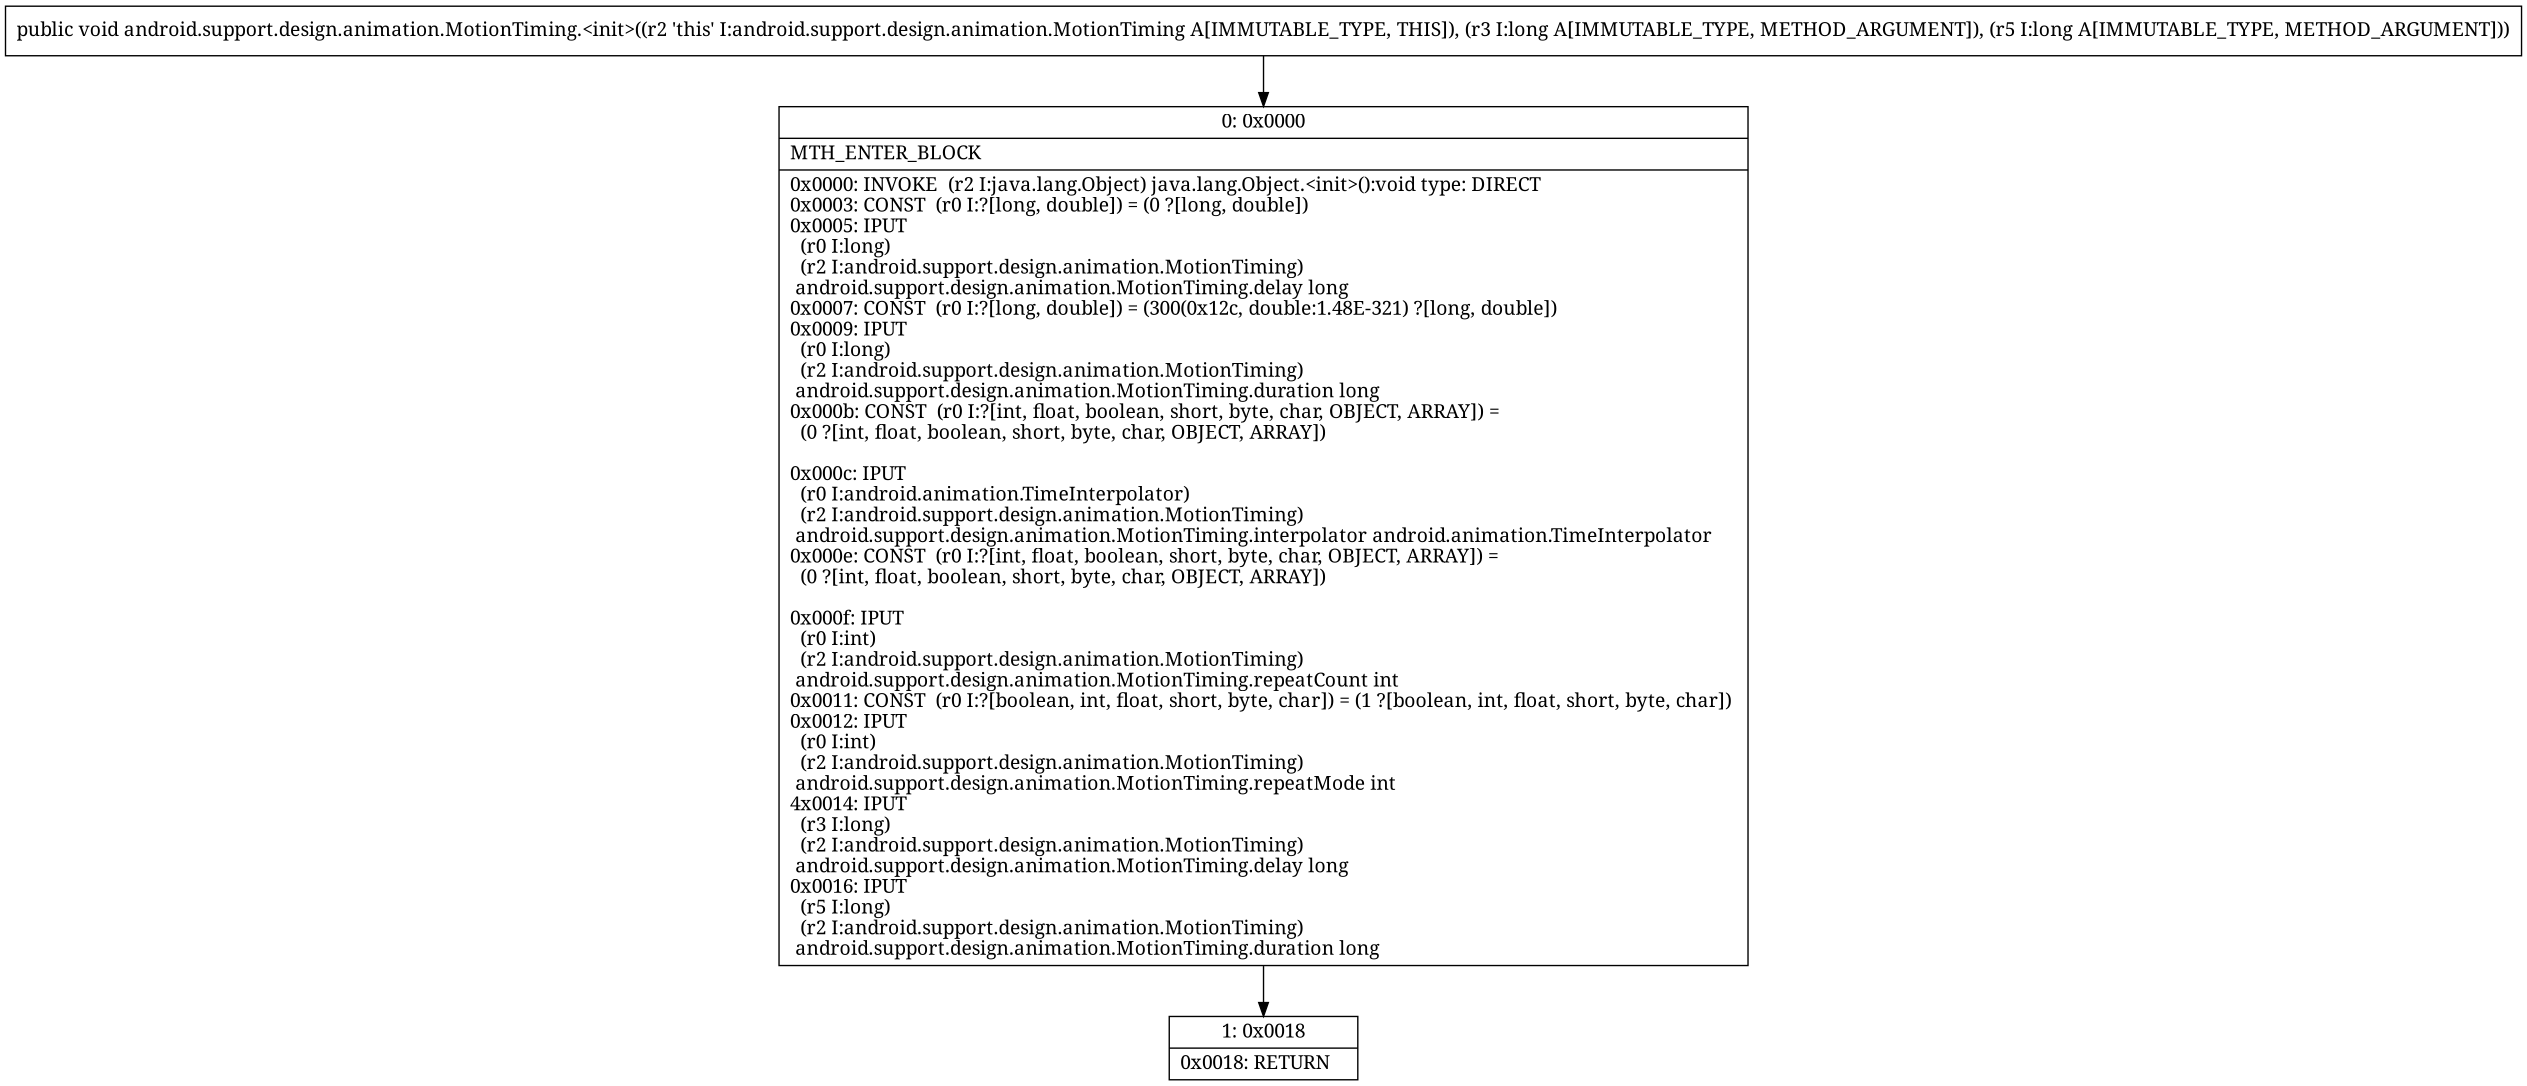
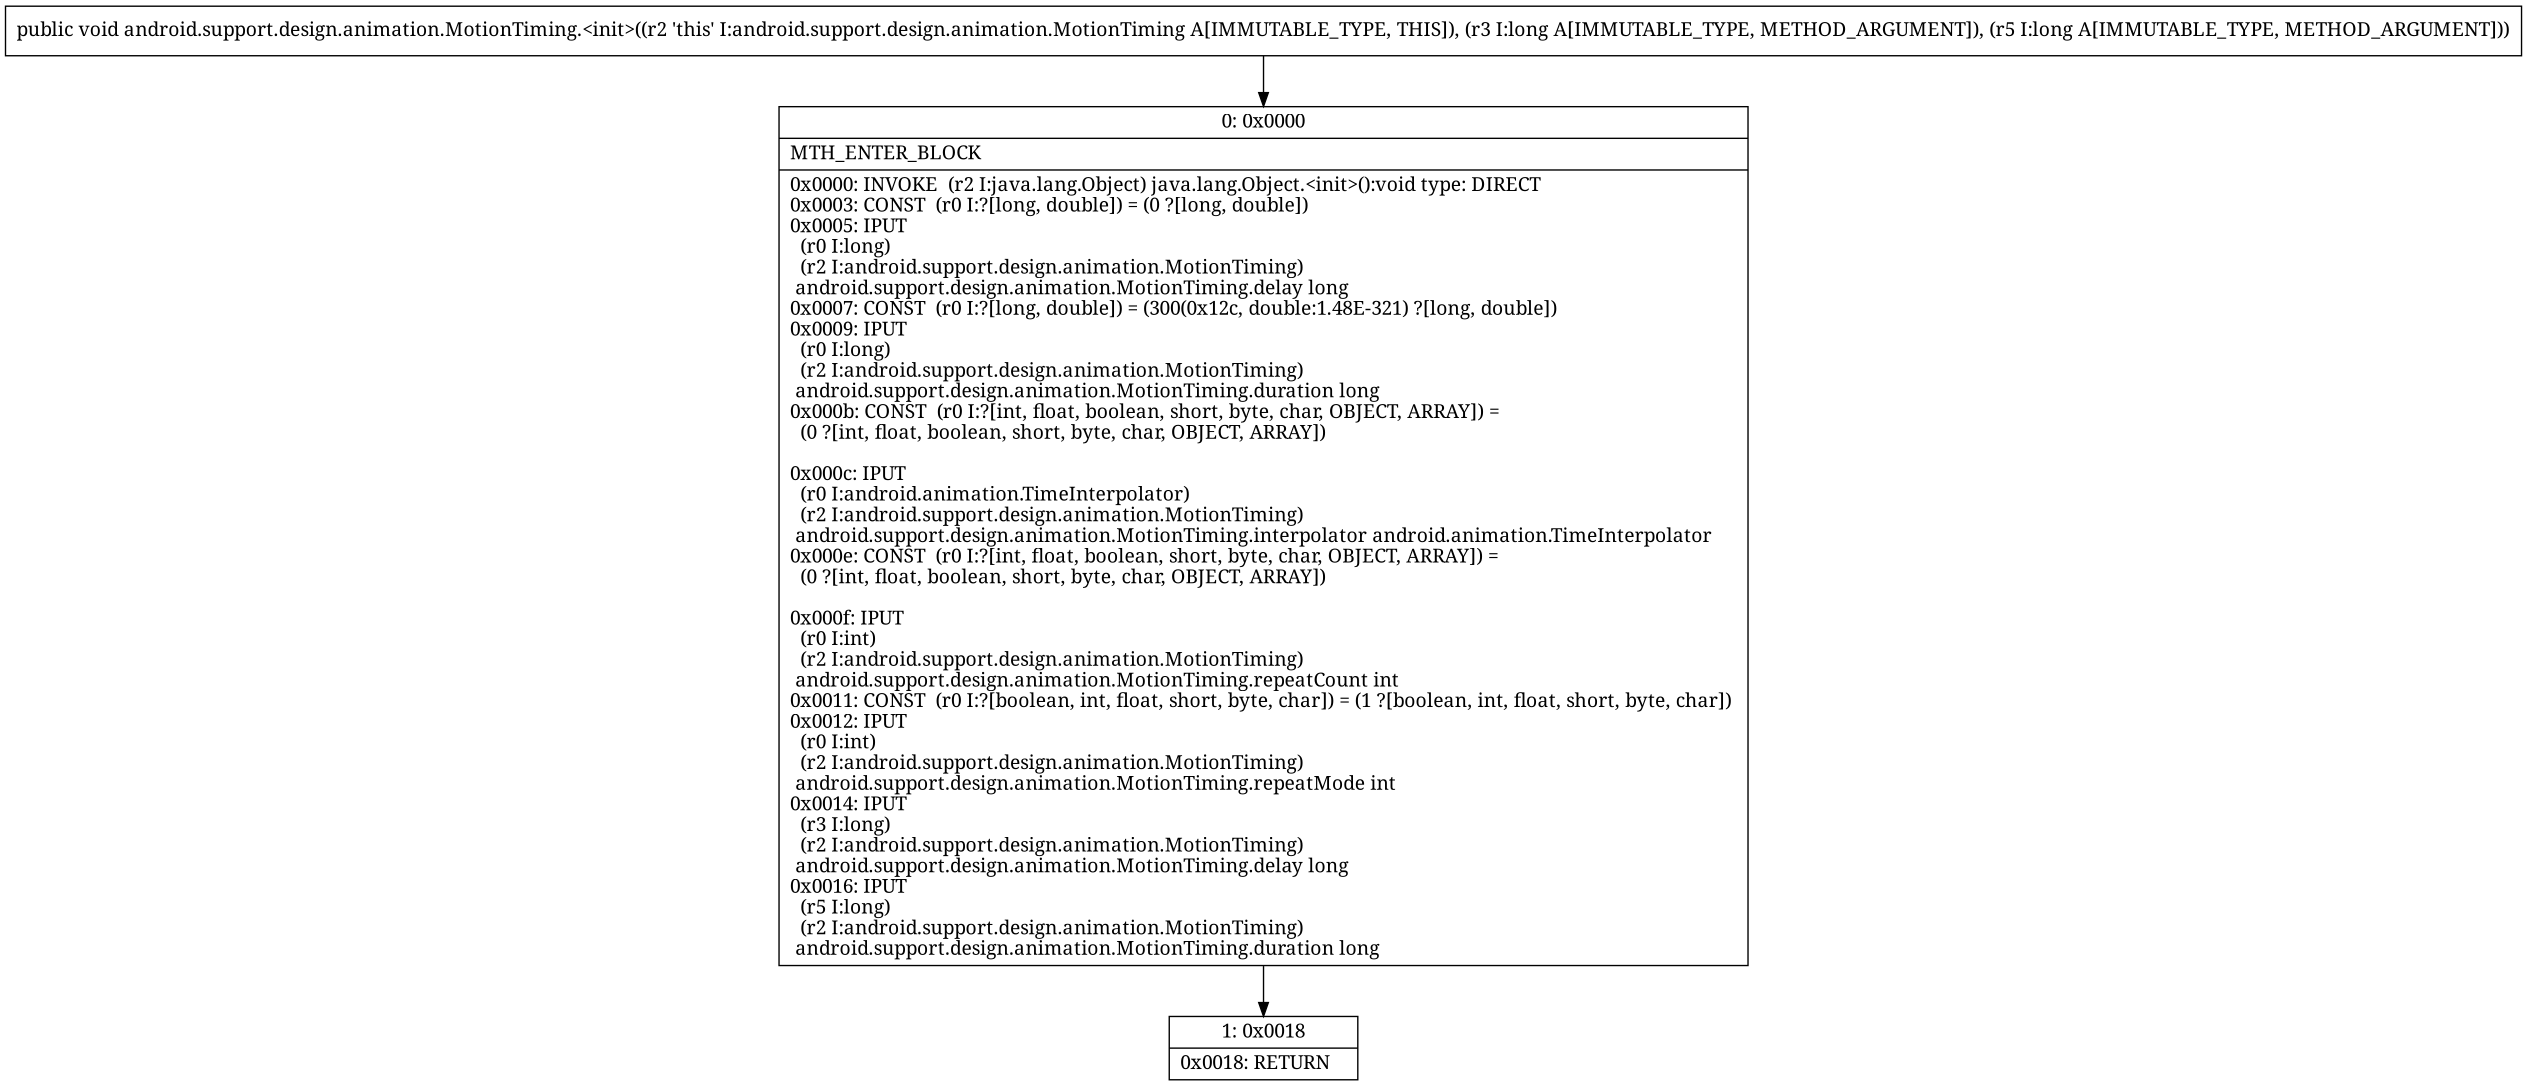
(854, 804) -> (854, 804)
